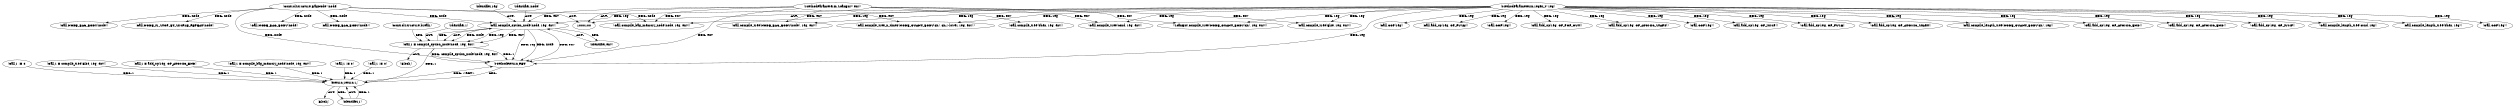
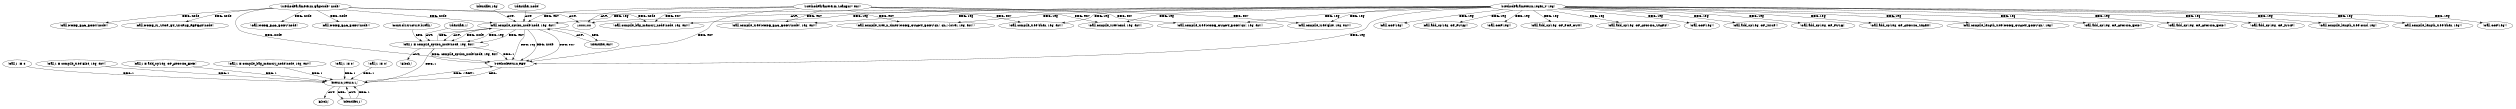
(310, 7) -> (310, 7)
none -> (1277, 8)
(1220, 26) -> (1220, 26)
